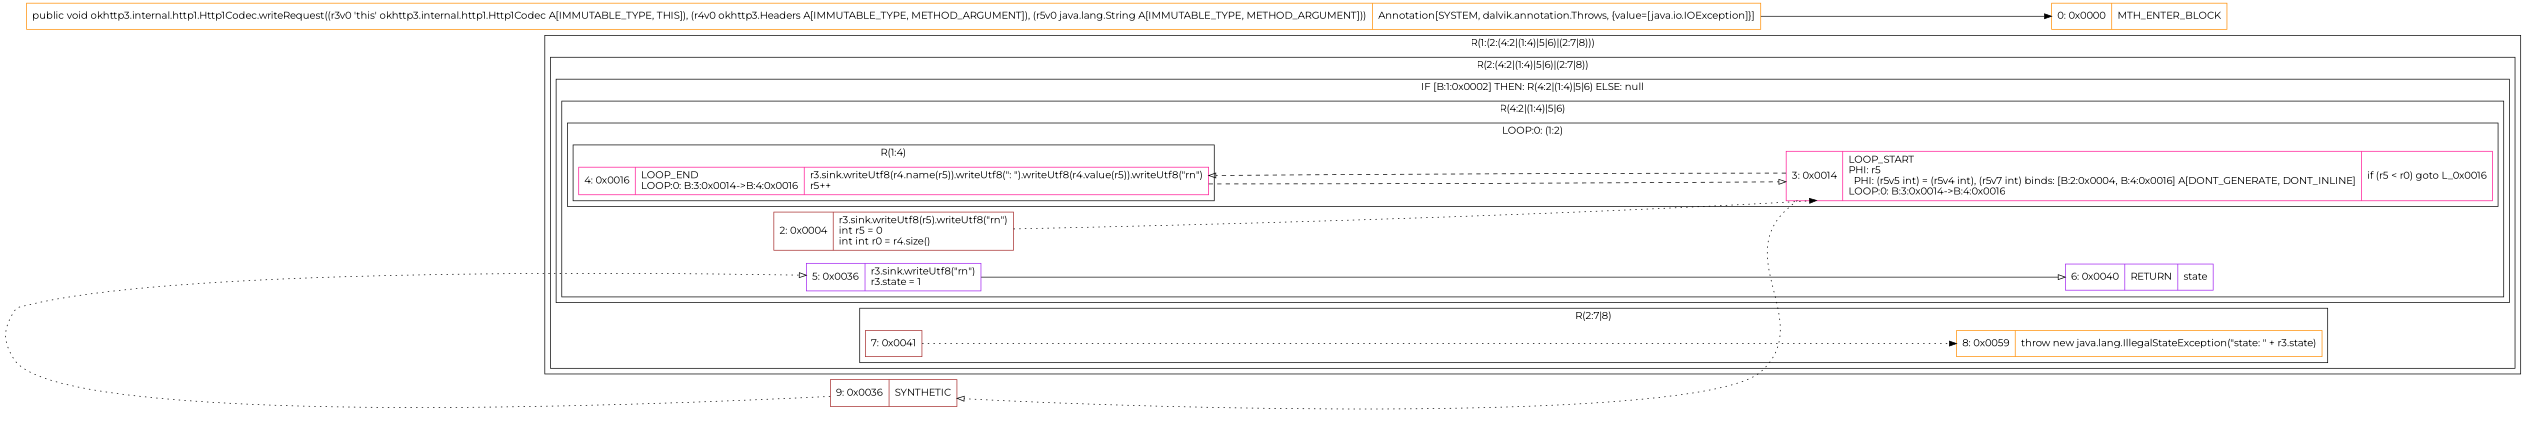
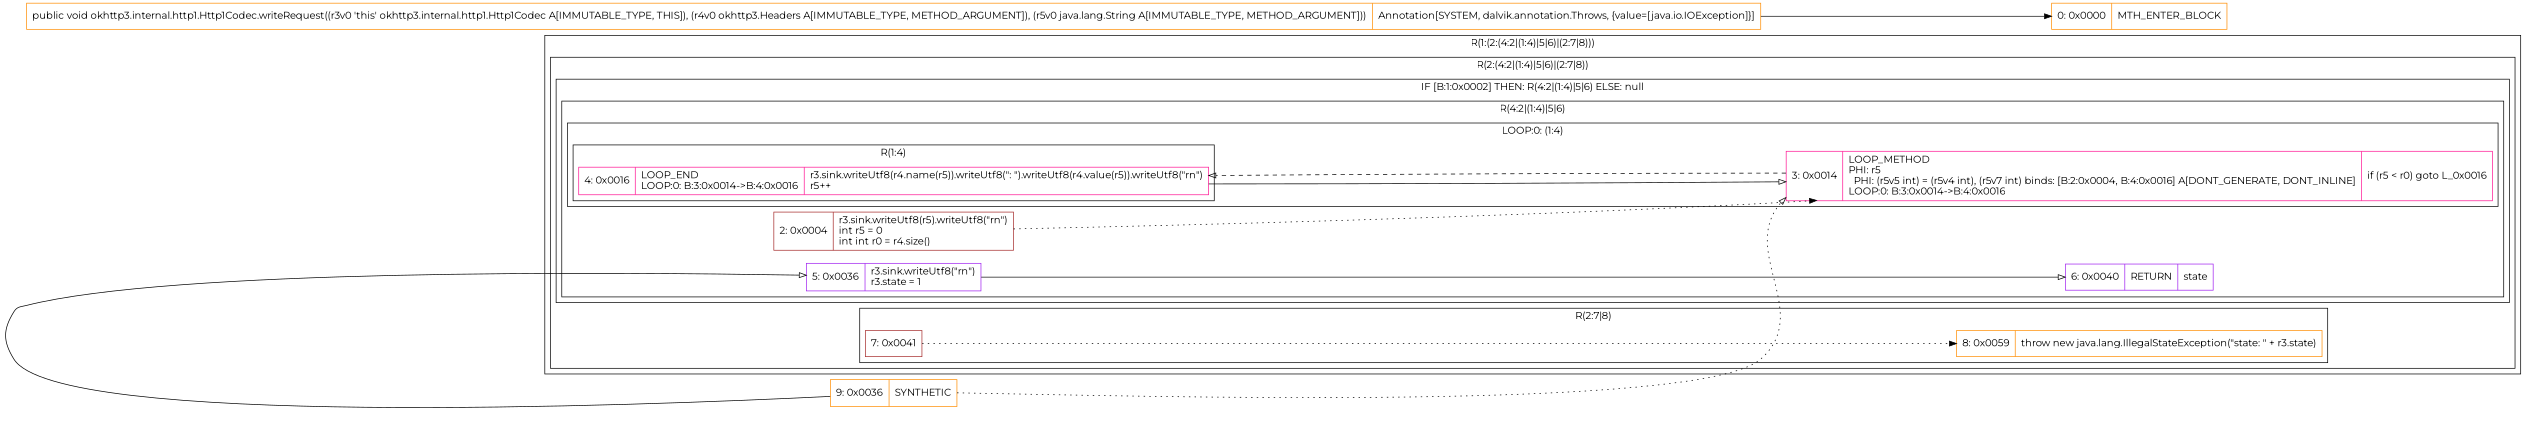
(1533, 131) -> (1533, 131)
(1882, 160) -> (1889, 160)
(1494, 183) -> (1494, 183)
(10, 352) -> (10, 352)
(894, 393) -> (894, 393)
(1459, 408) -> (1444, 396)
